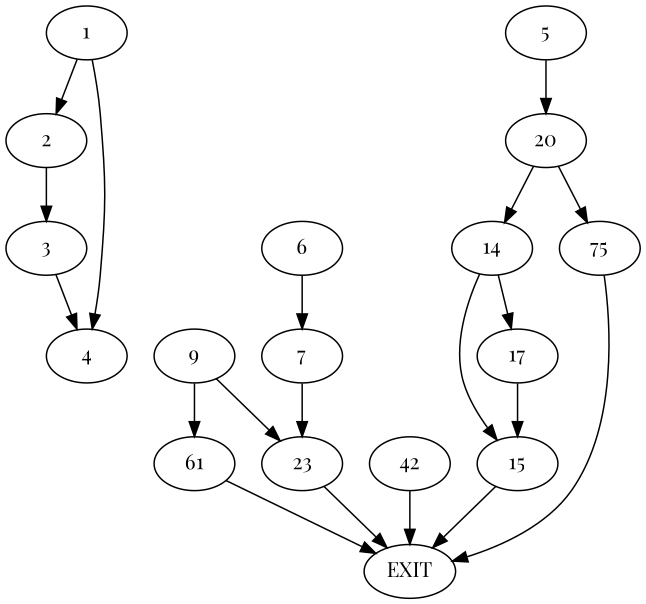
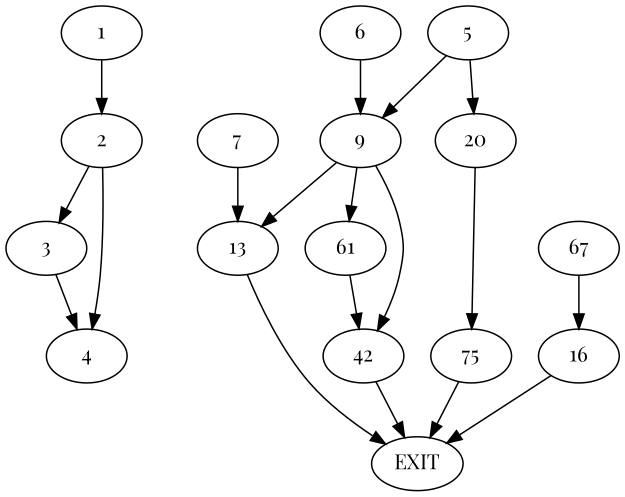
none -> (420, 81)
(105, 187) -> (102, 241)
none -> (403, 240)
(492, 248) -> none
(302, 295) -> (360, 79)
(518, 356) -> (579, 248)
(302, 464) -> (238, 248)
(518, 464) -> (579, 356)
(294, 514) -> (353, 294)
